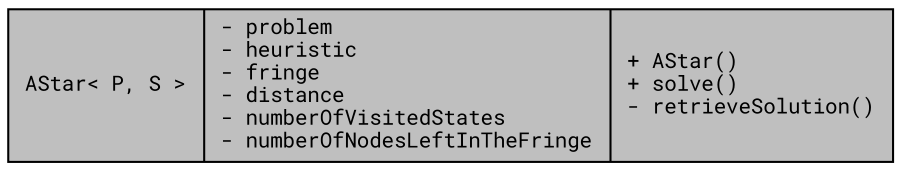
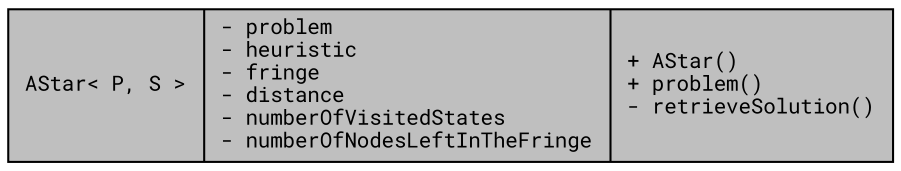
(684, 85) -> (696, 85)
